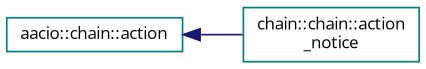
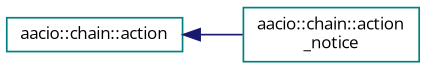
(331, 35) -> (331, 35)
